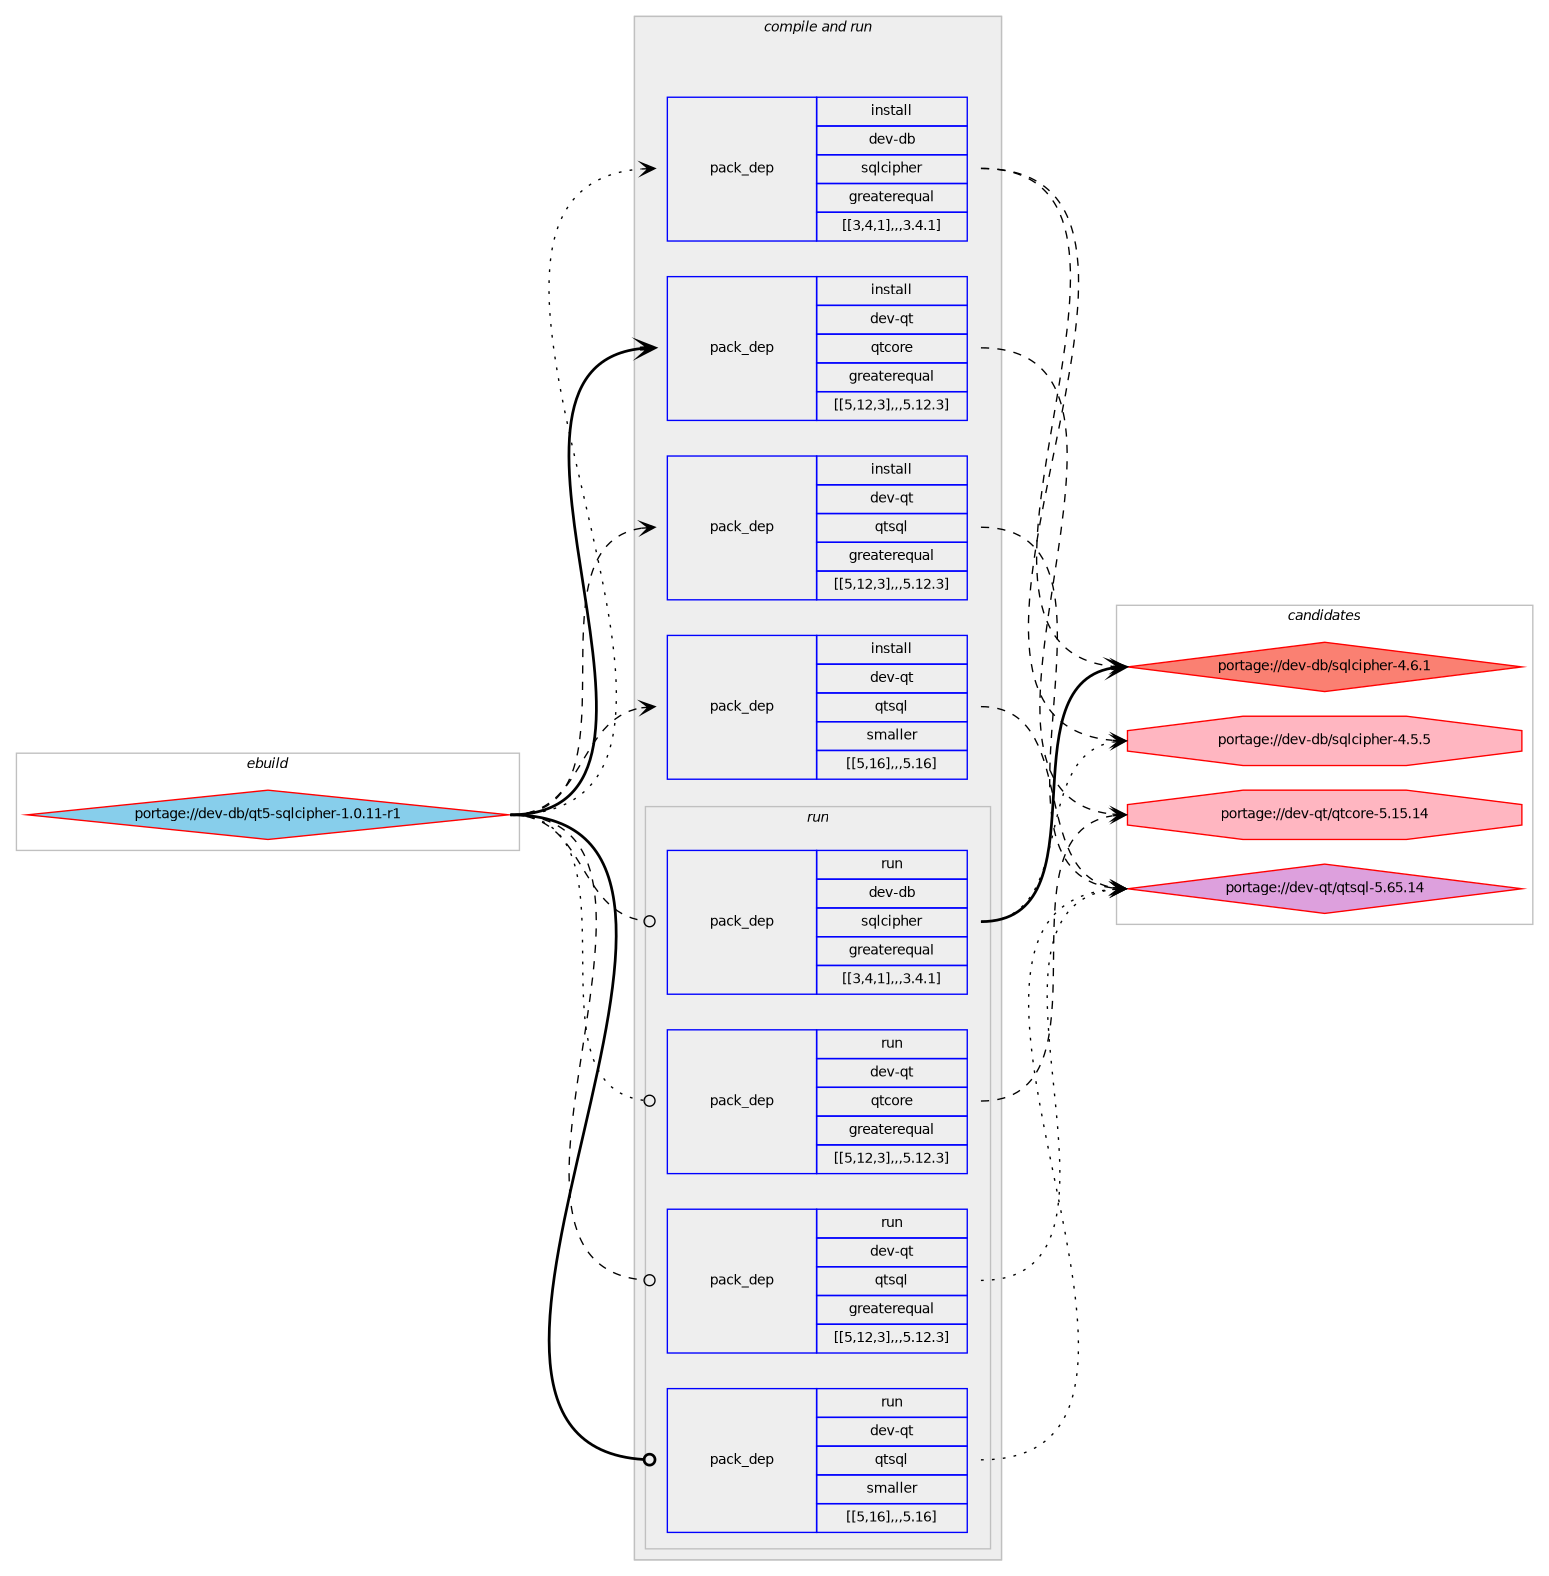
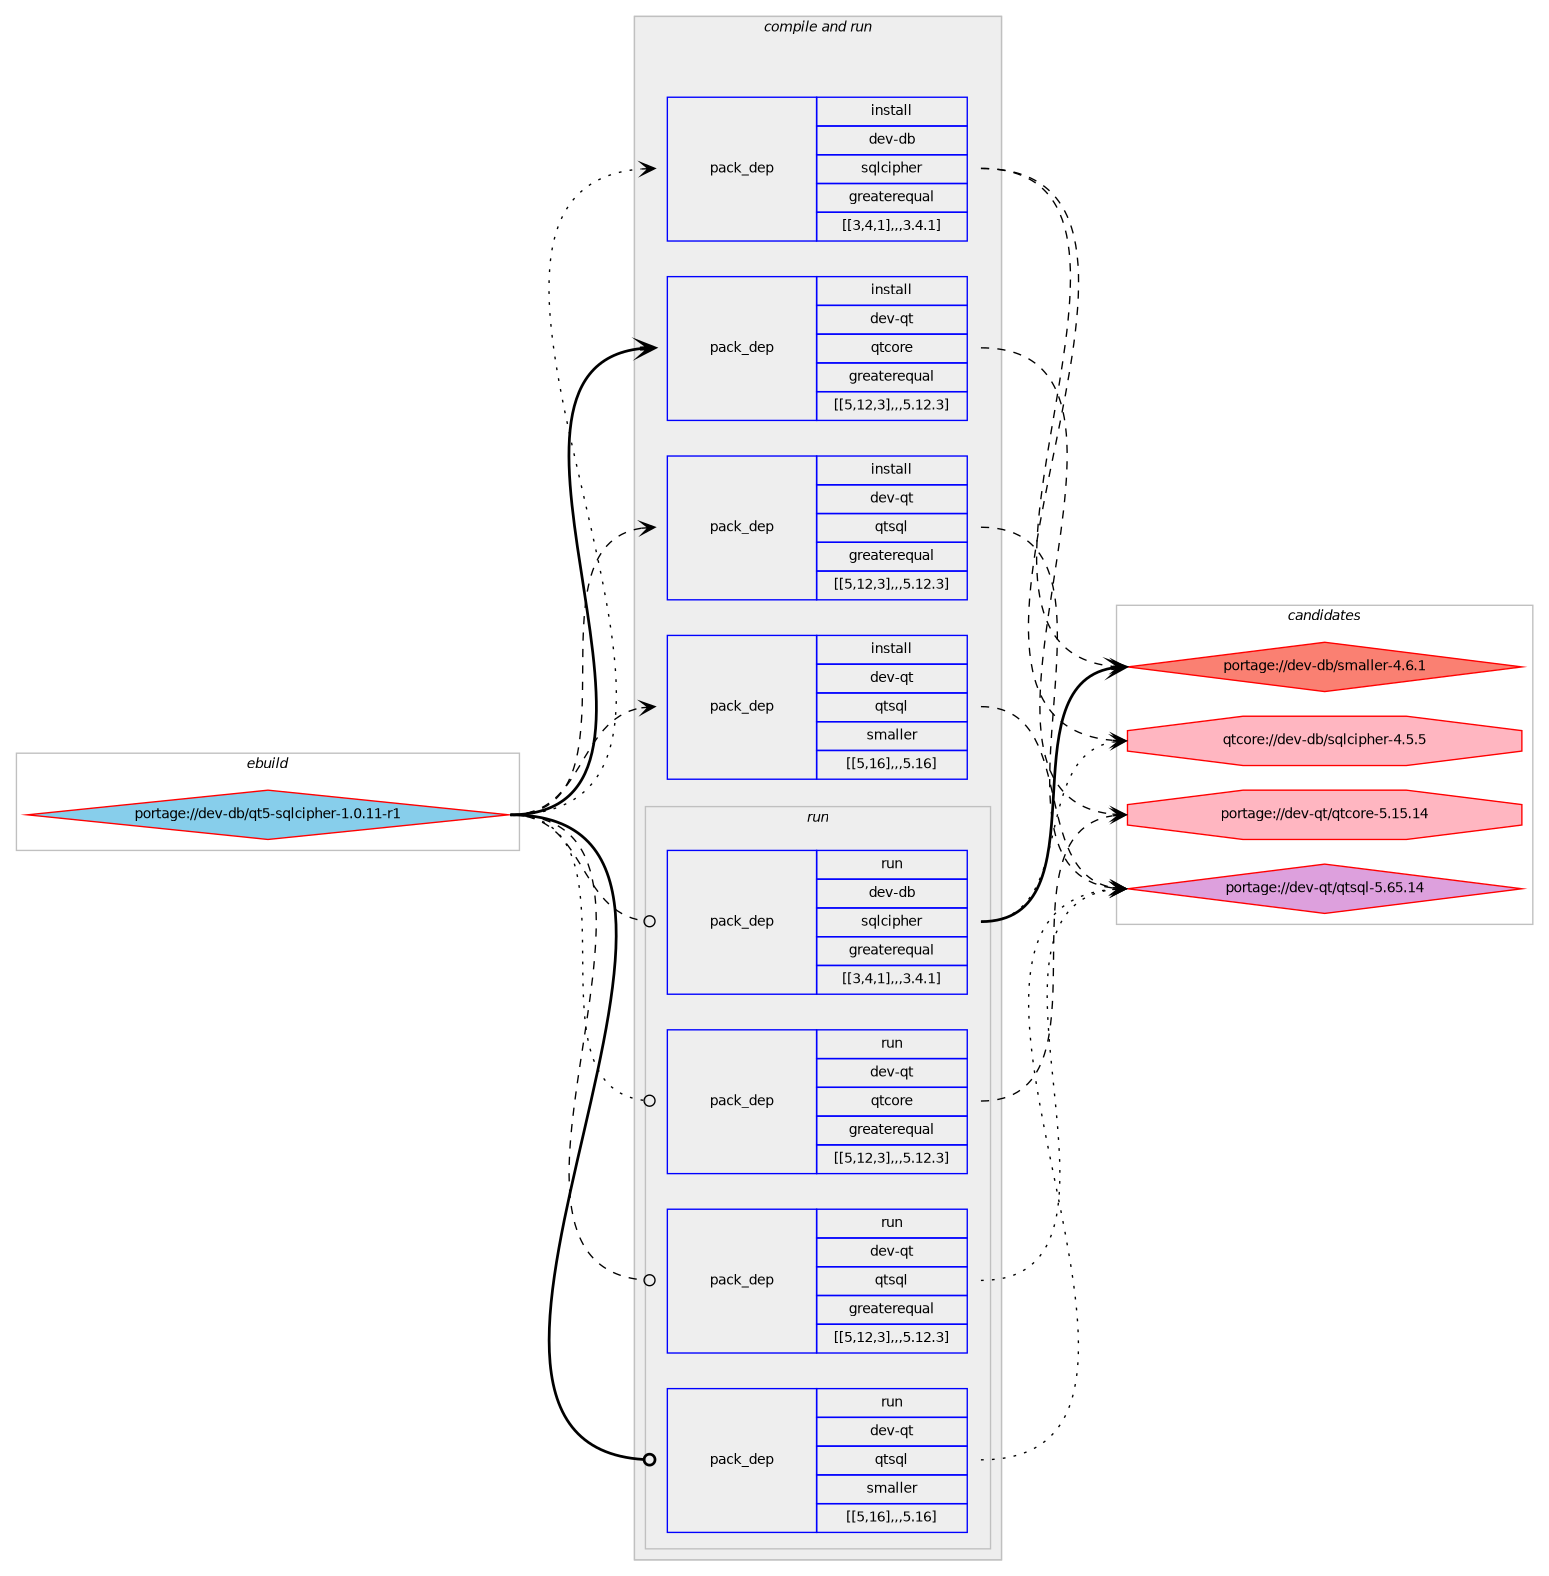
(1325, 667) -> (1325, 667)
(1325, 741) -> (1325, 741)
